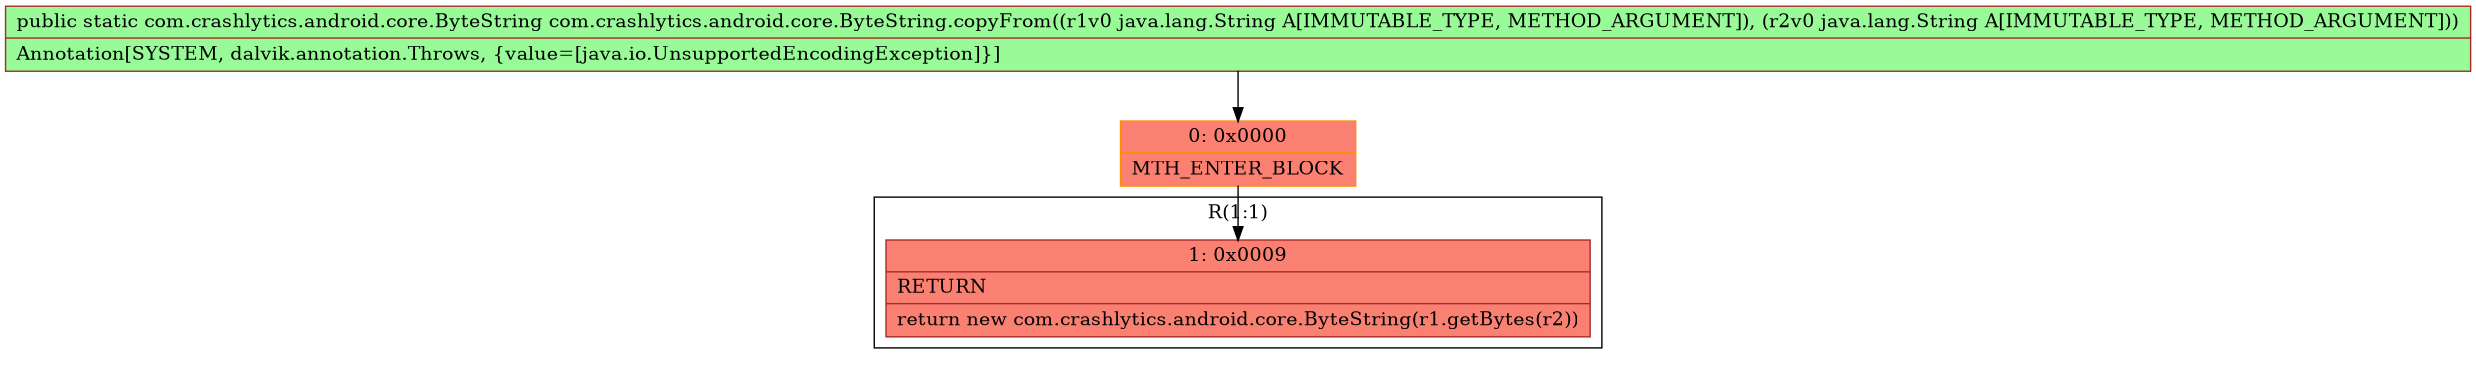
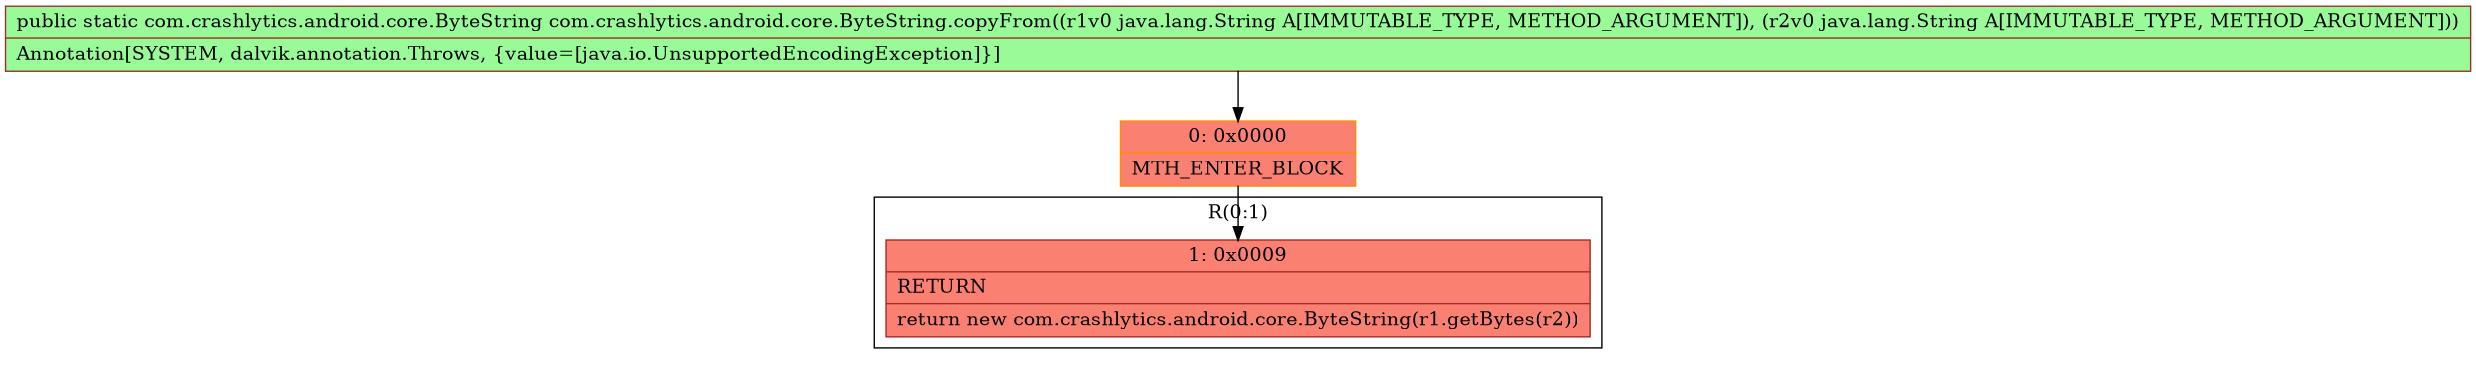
(1238, 213) -> (1238, 213)
